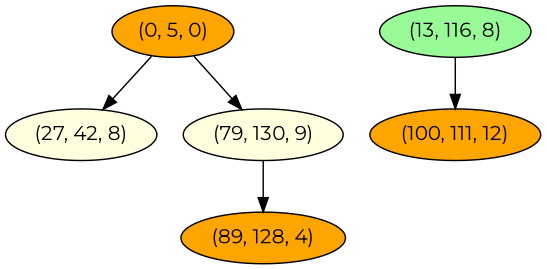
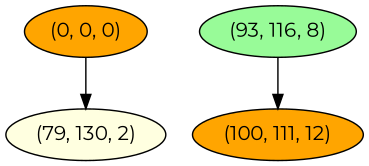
(173, 32) -> (86, 32)
(455, 32) -> (278, 32)
(81, 135) -> none
(263, 135) -> (86, 135)
(263, 238) -> none
